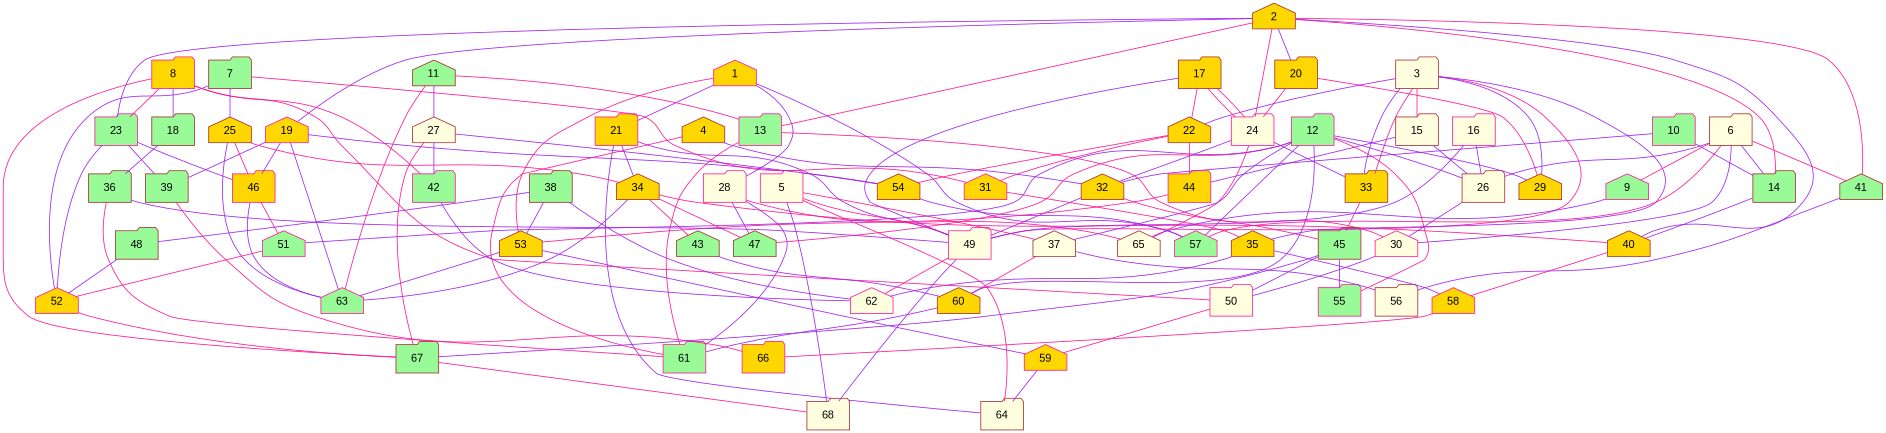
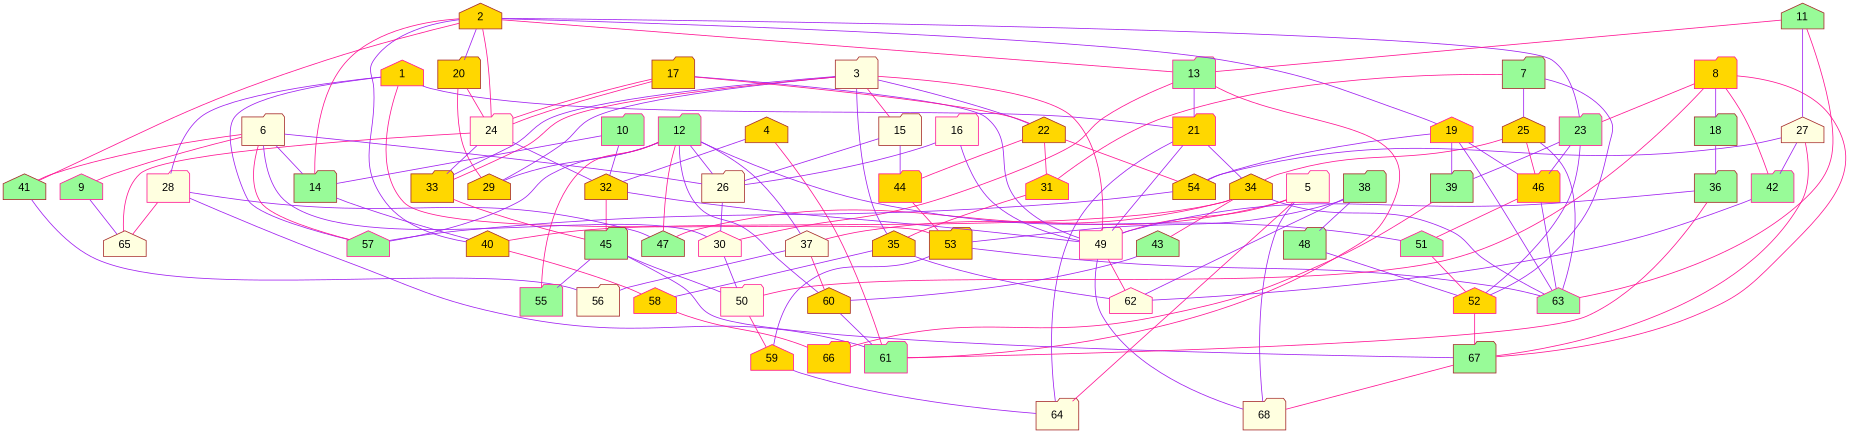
none -> (1194, 103)
(521, 245) -> (951, 245)
